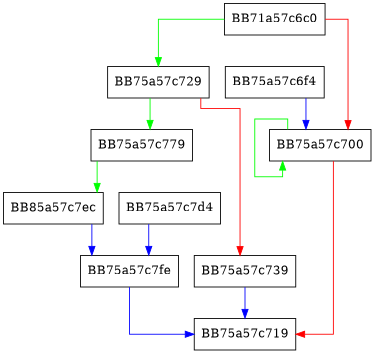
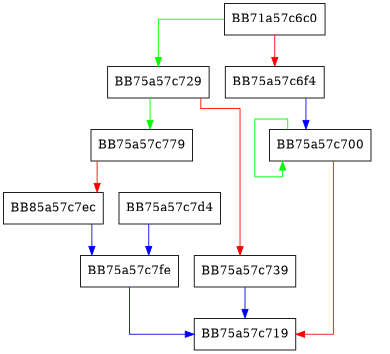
(348, 59) -> (275, 46)
(97, 172) -> (97, 172)
